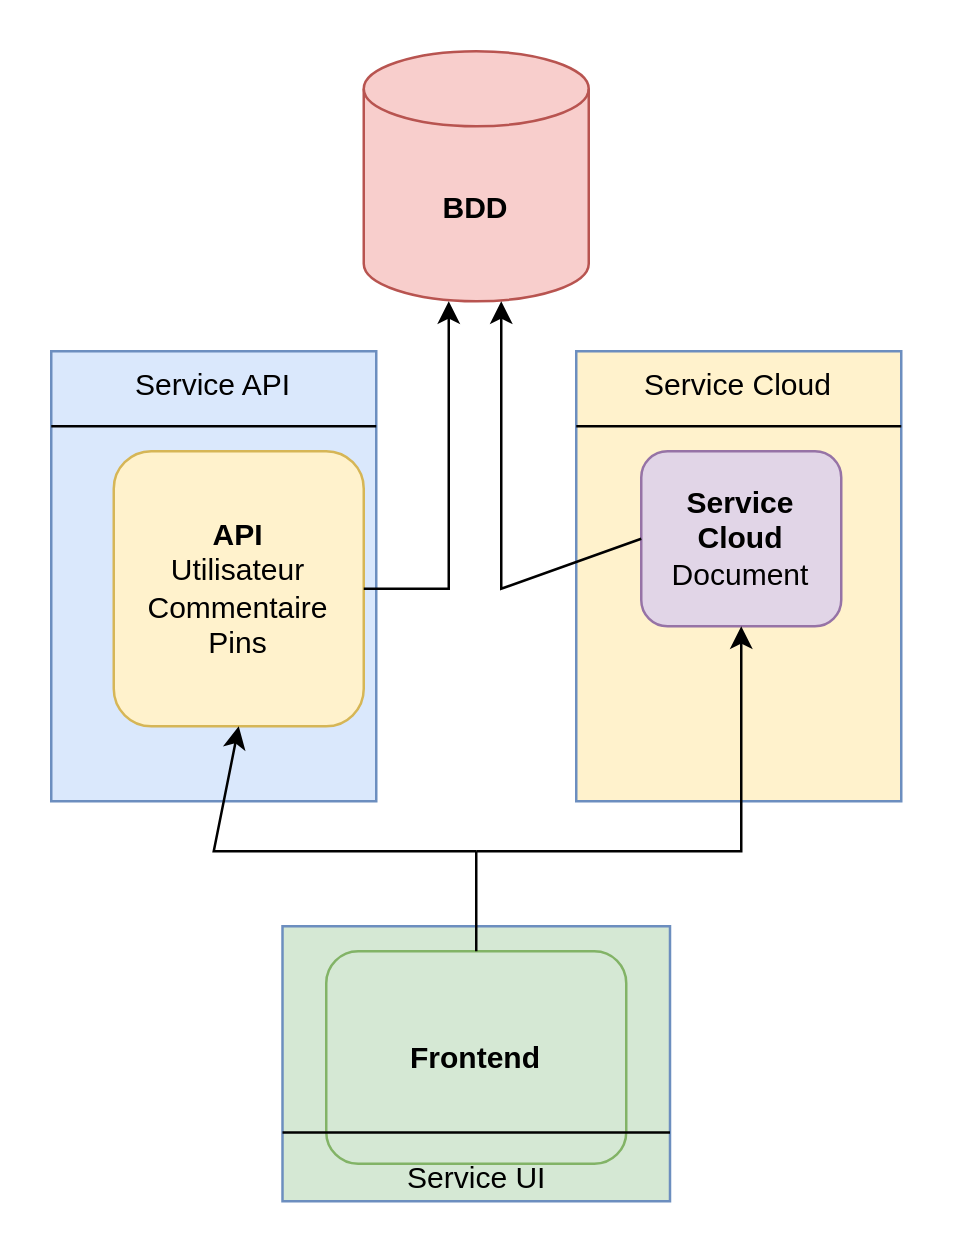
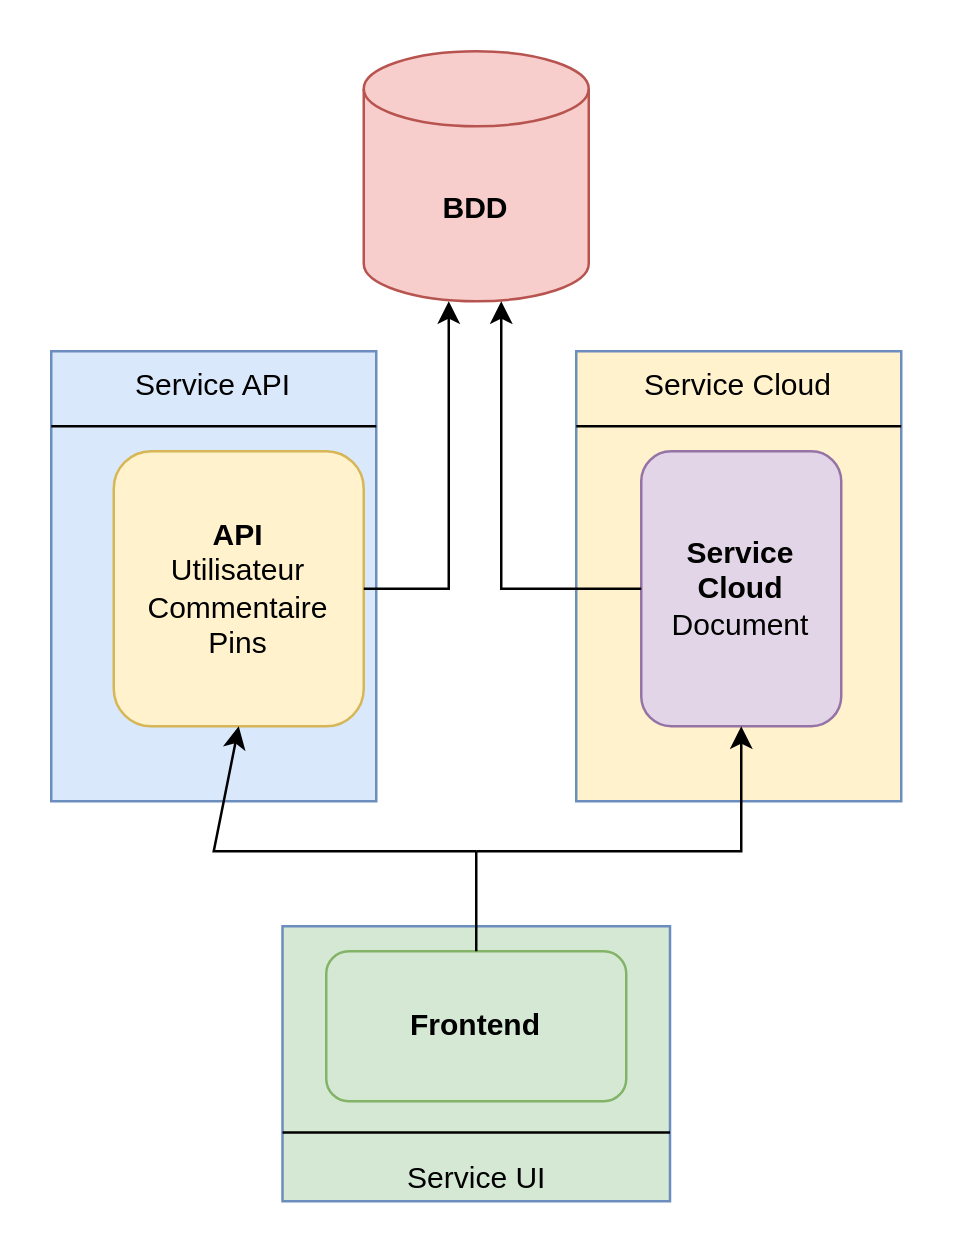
(741, 539) -> (741, 589)
(476, 1058) -> (476, 1026)
